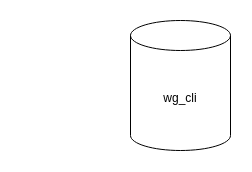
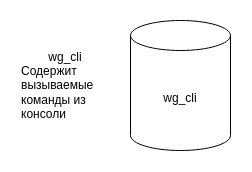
none -> (66, 86)
